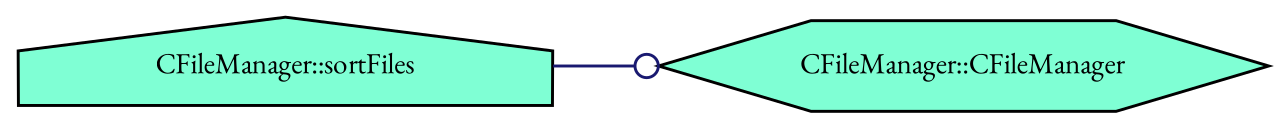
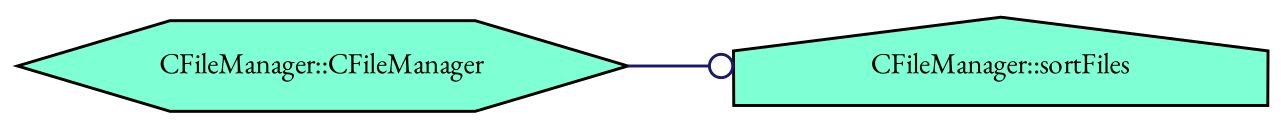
(594, 66) -> (669, 66)
